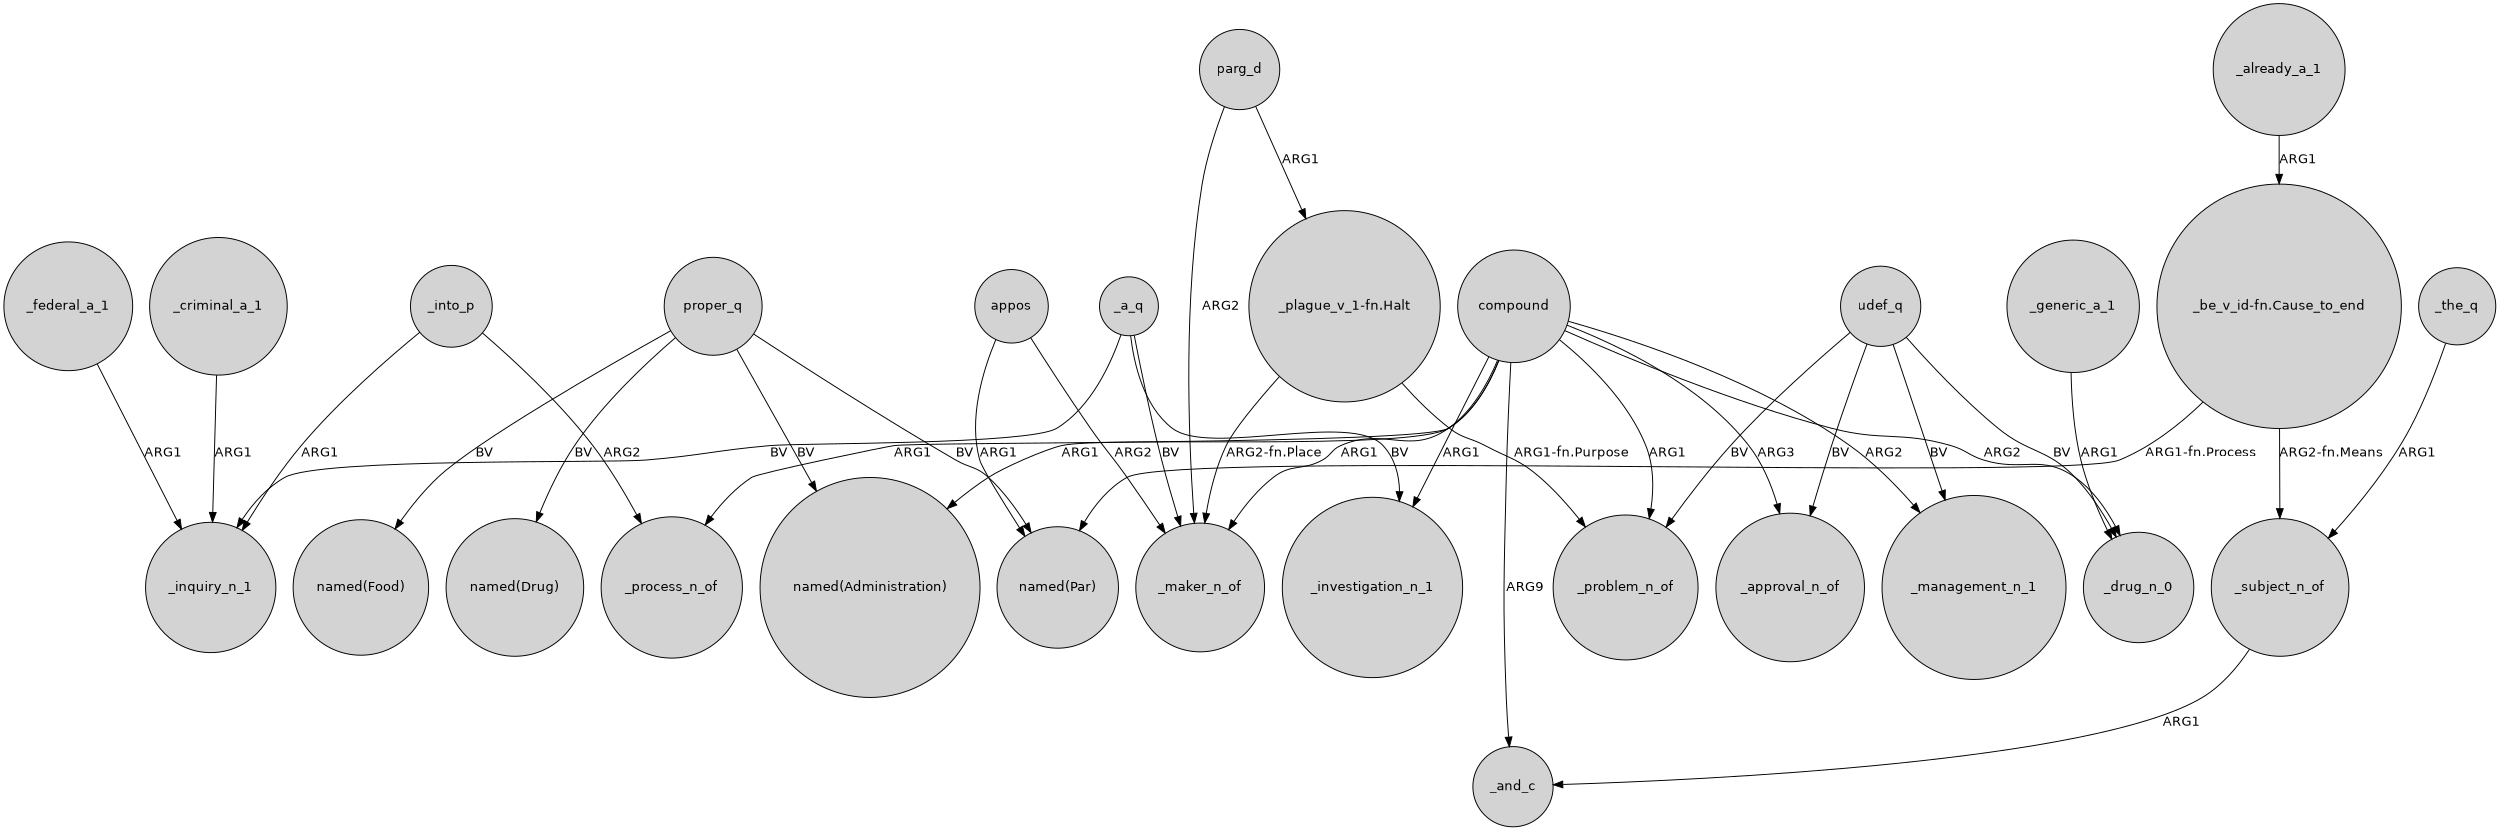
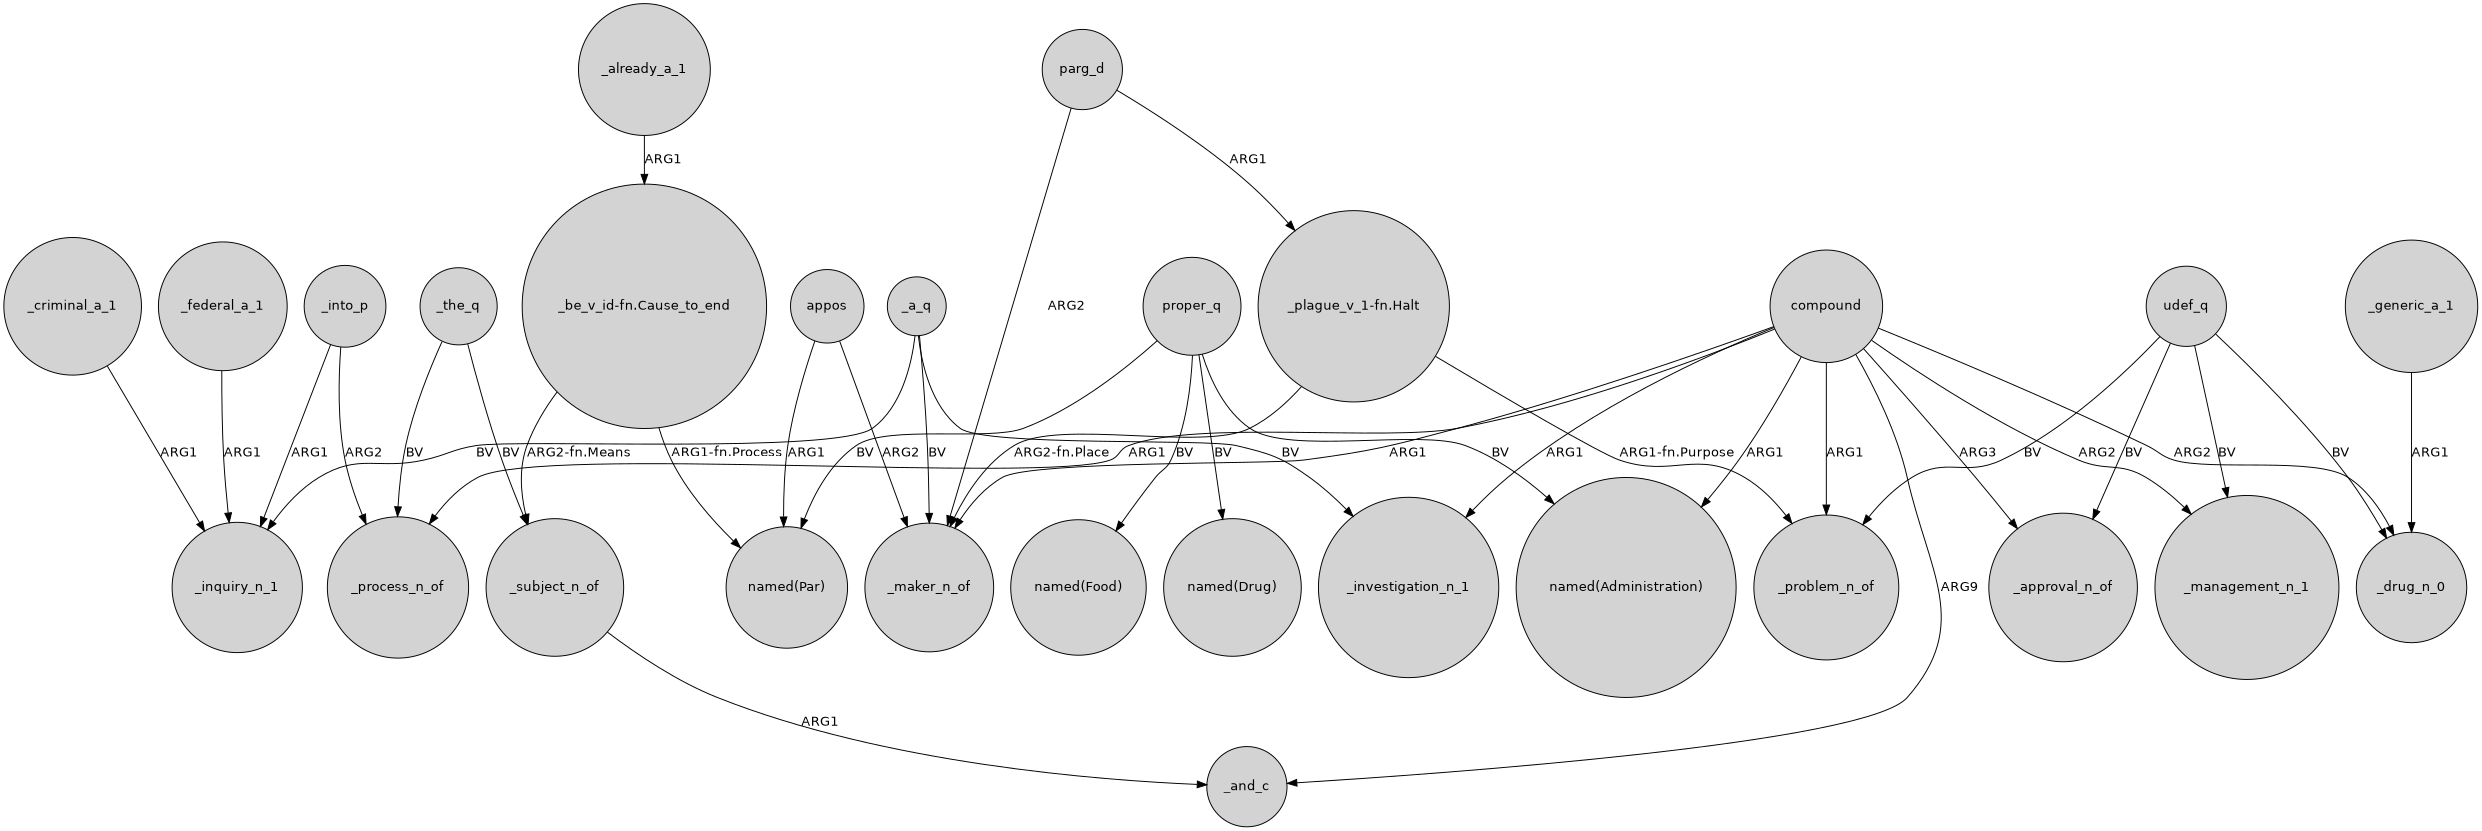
none -> (412, 422)
(2418, 453) -> (511, 453)
